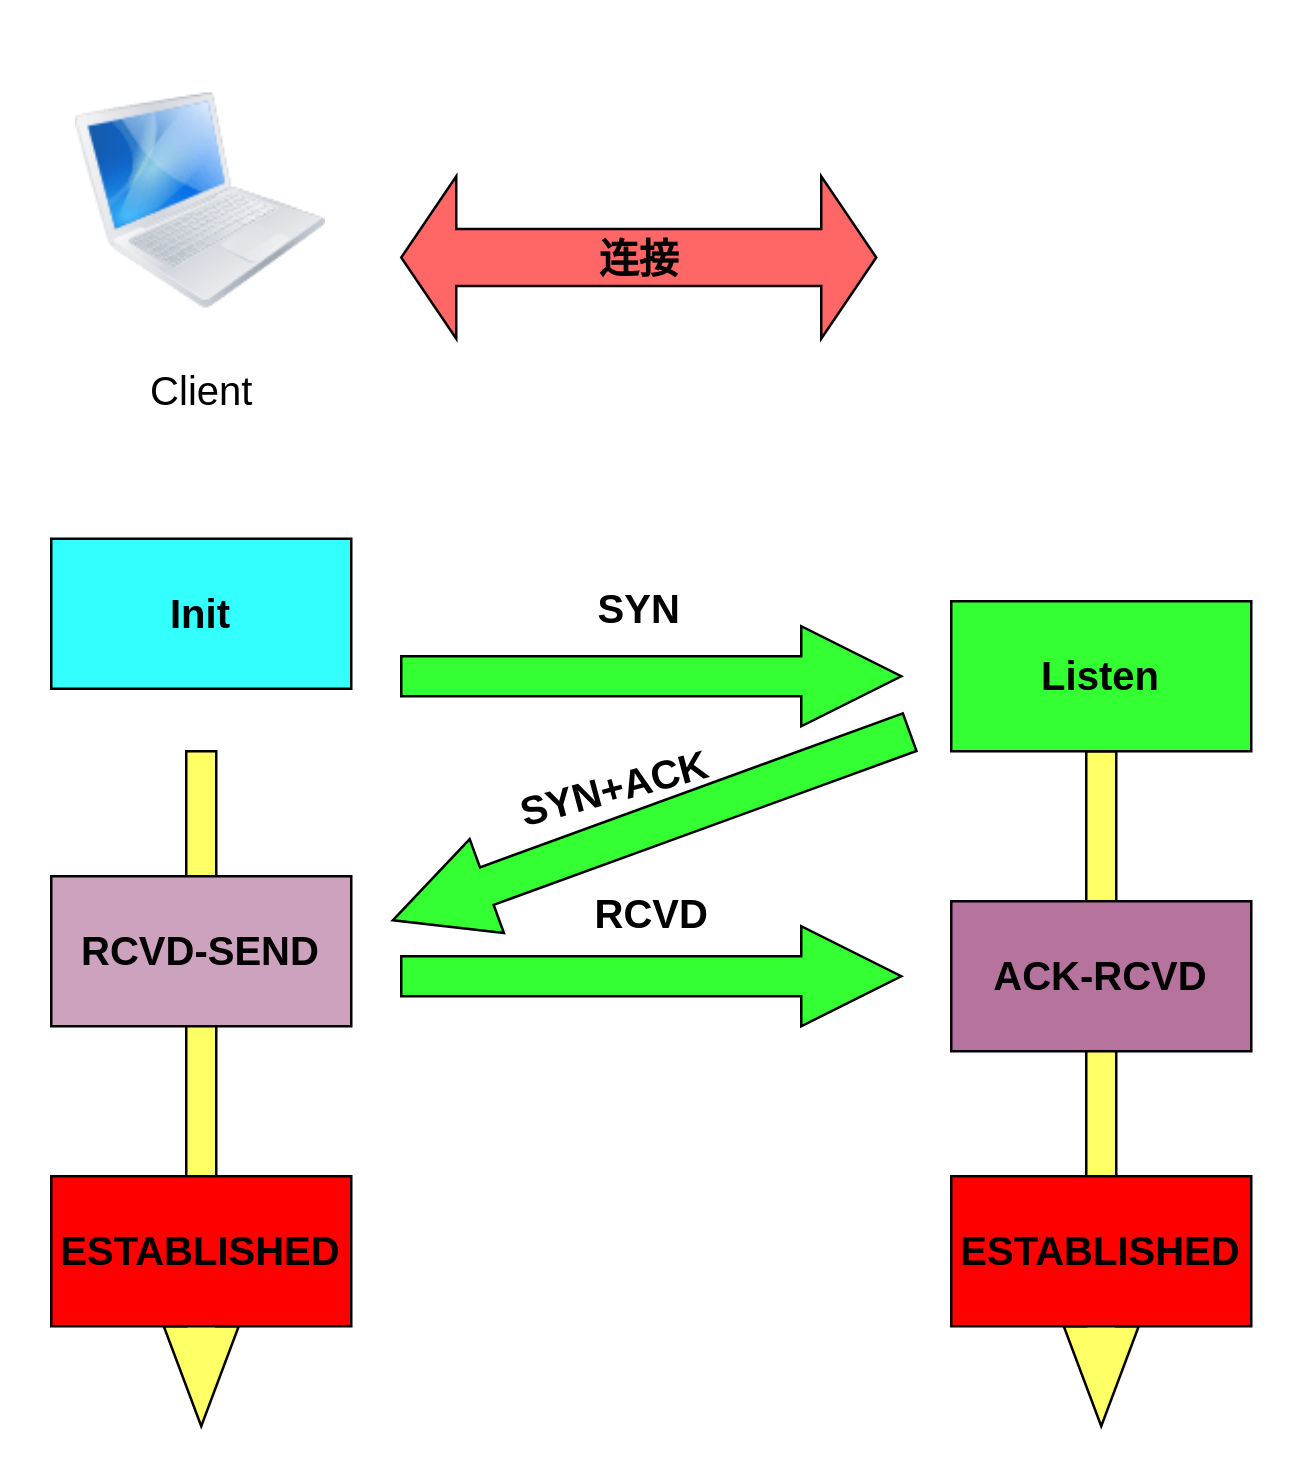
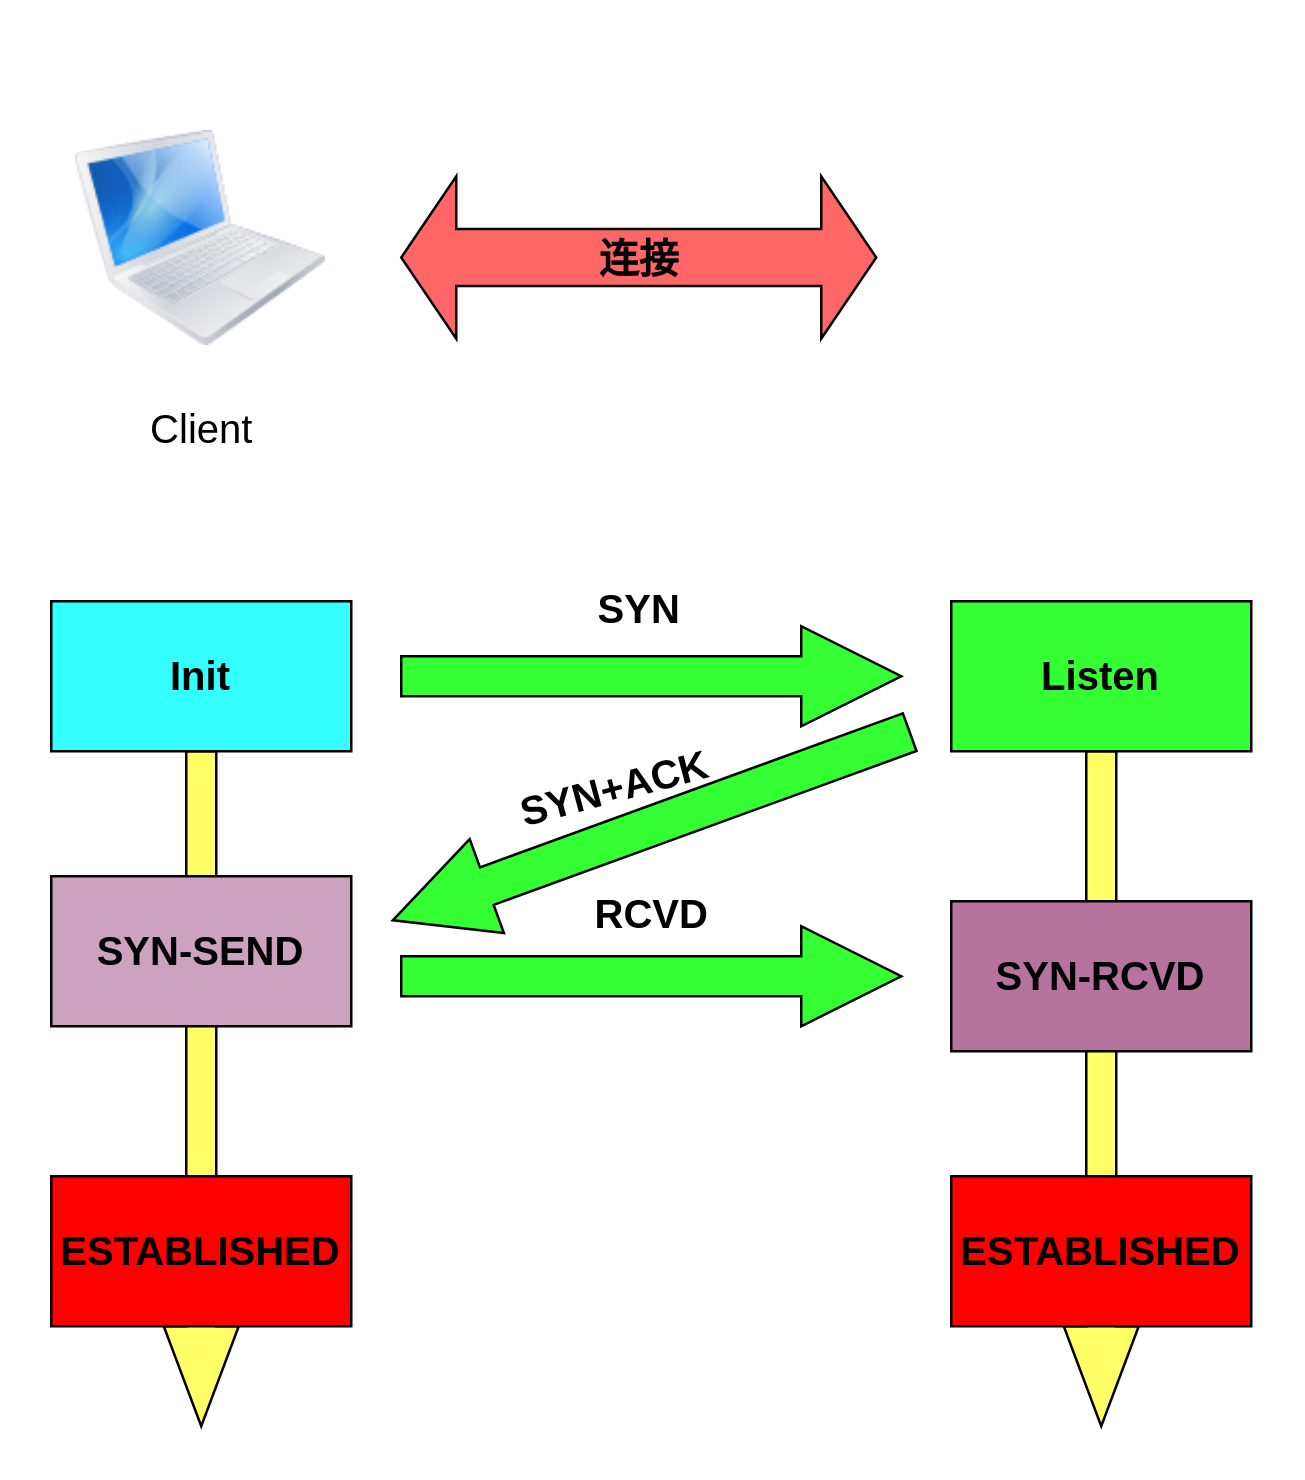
(201, 201) -> (201, 239)
(201, 614) -> (201, 676)
(201, 951) -> (201, 951)
(1101, 976) -> (1101, 976)
